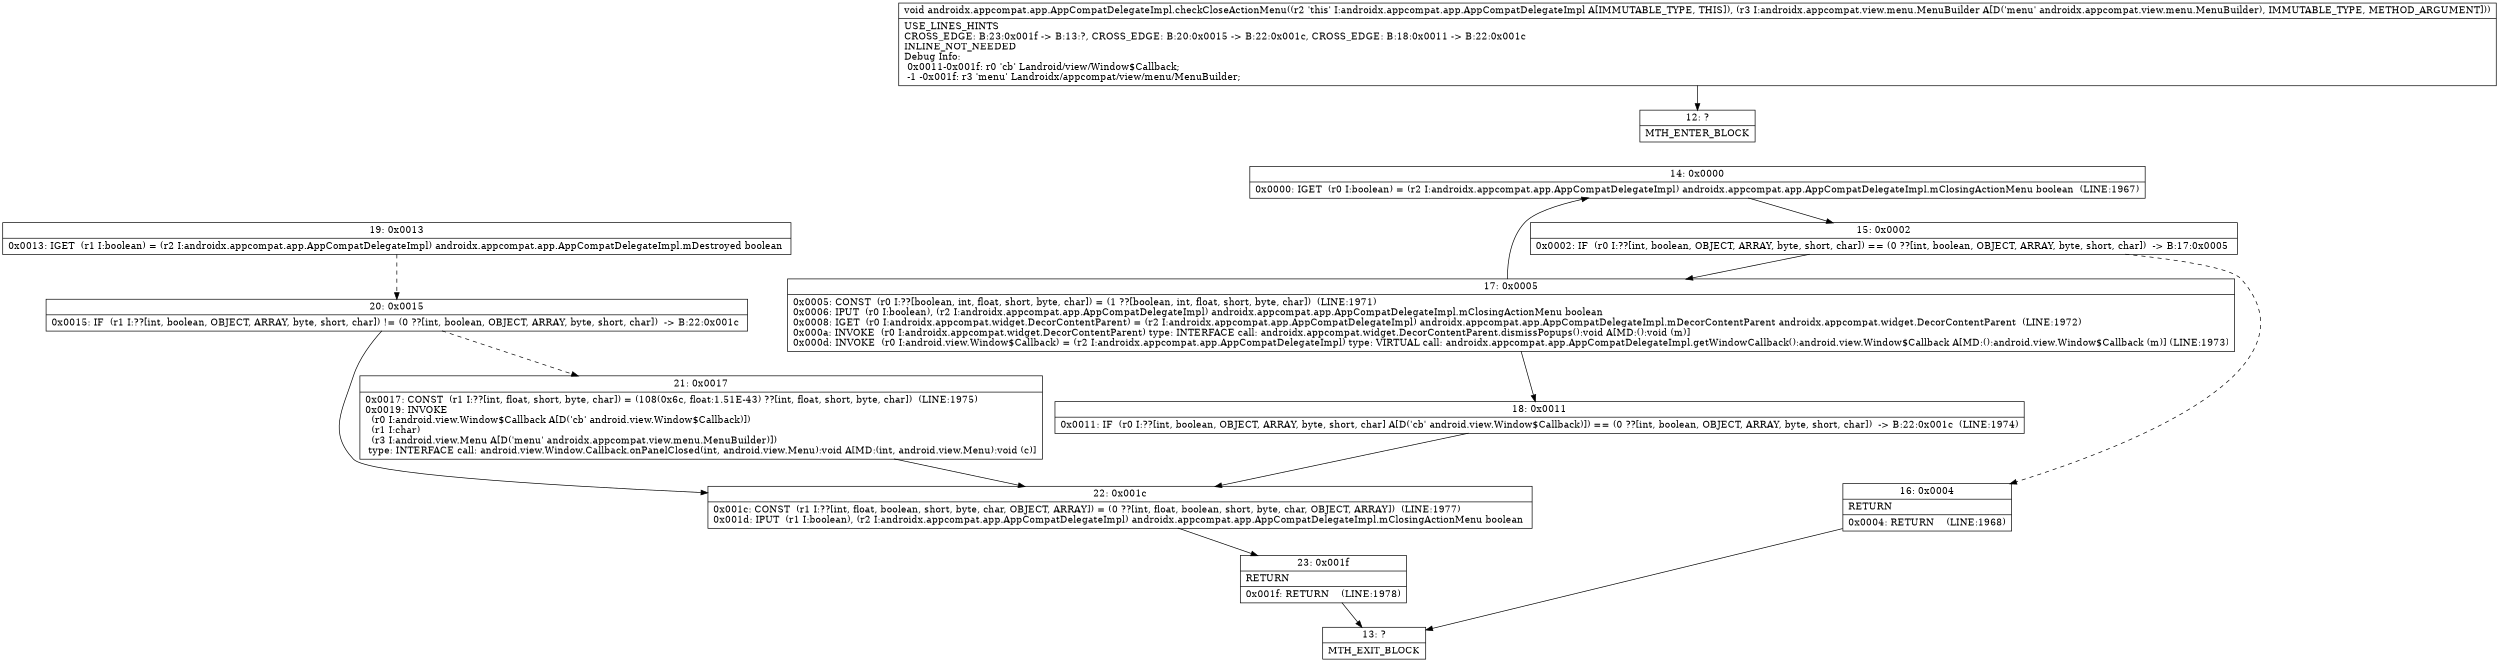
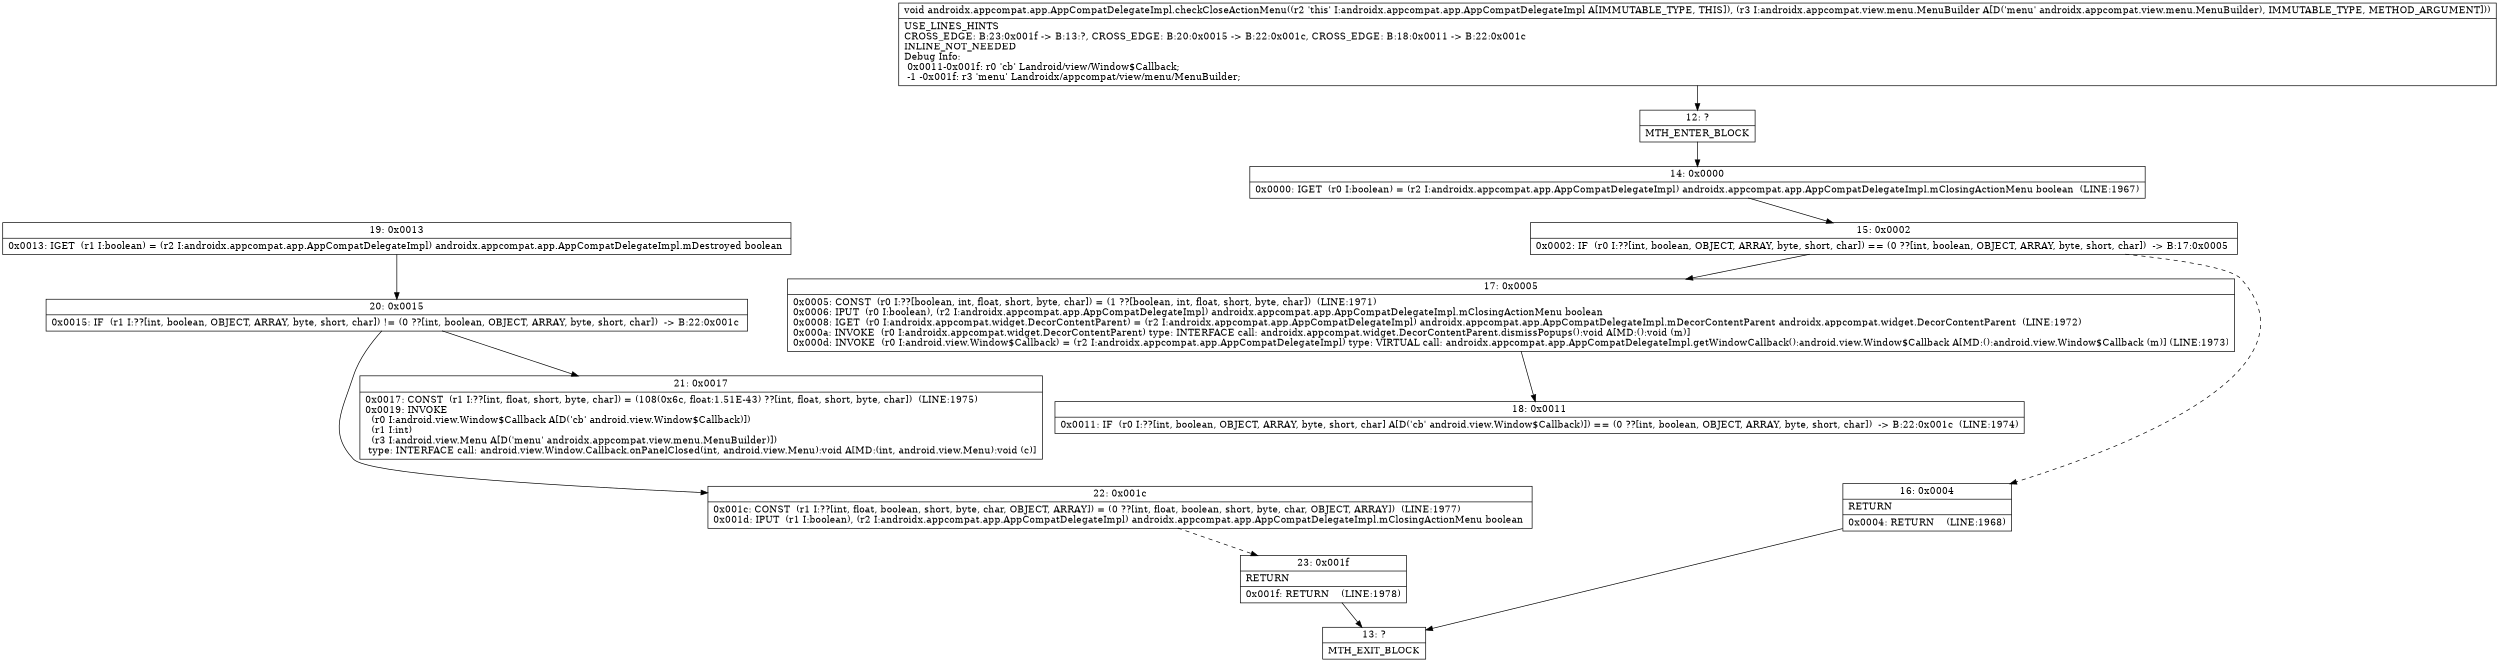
(1525, 222) -> (1697, 151)
(397, 273) -> (397, 273)
(507, 352) -> (507, 352)
(393, 430) -> (389, 430)
(1345, 459) -> none
(956, 472) -> none
(1215, 541) -> (1215, 541)
